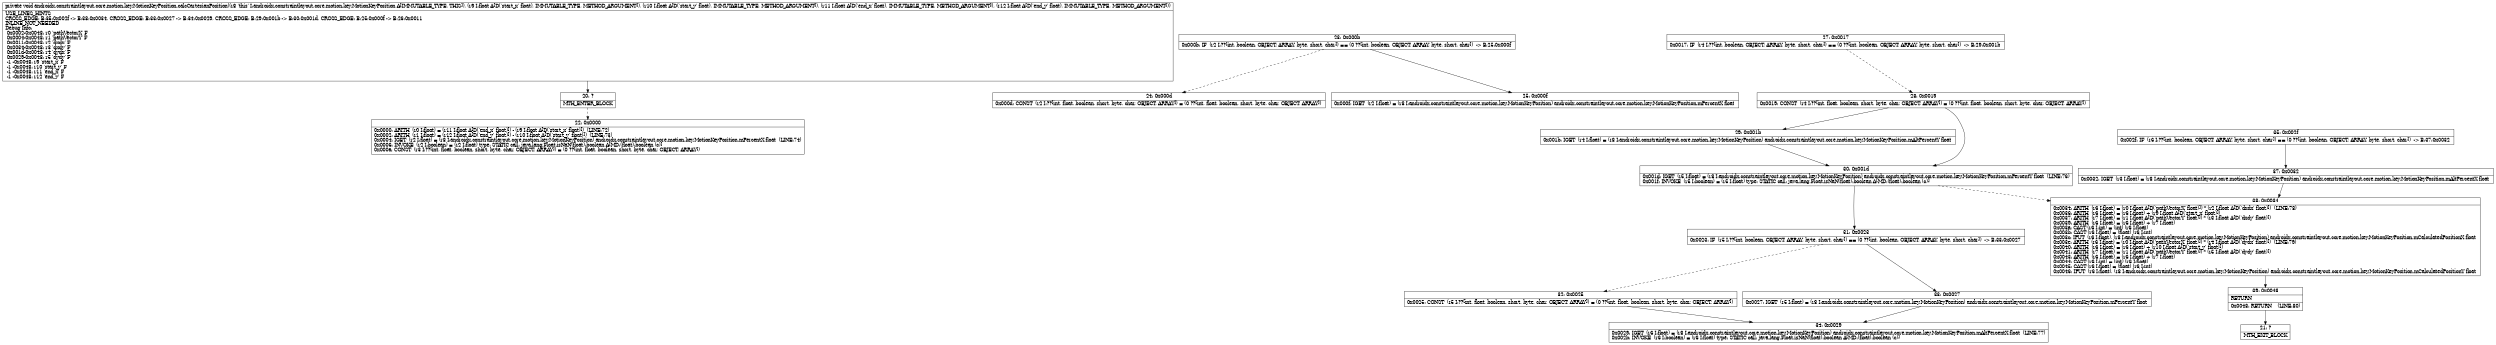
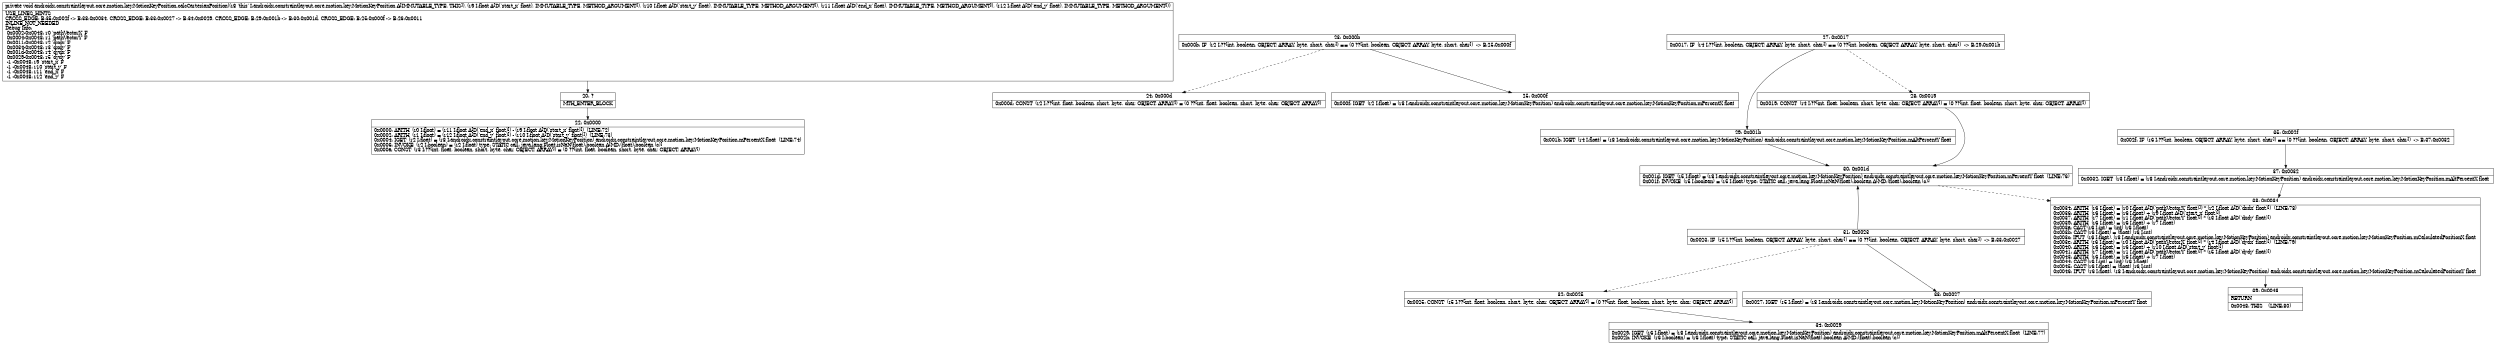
(588, 112) -> (588, 112)
(1837, 118) -> (1767, 77)
(1854, 206) -> (1858, 209)
(2265, 306) -> (2261, 306)
(1894, 314) -> none
(2265, 332) -> none
